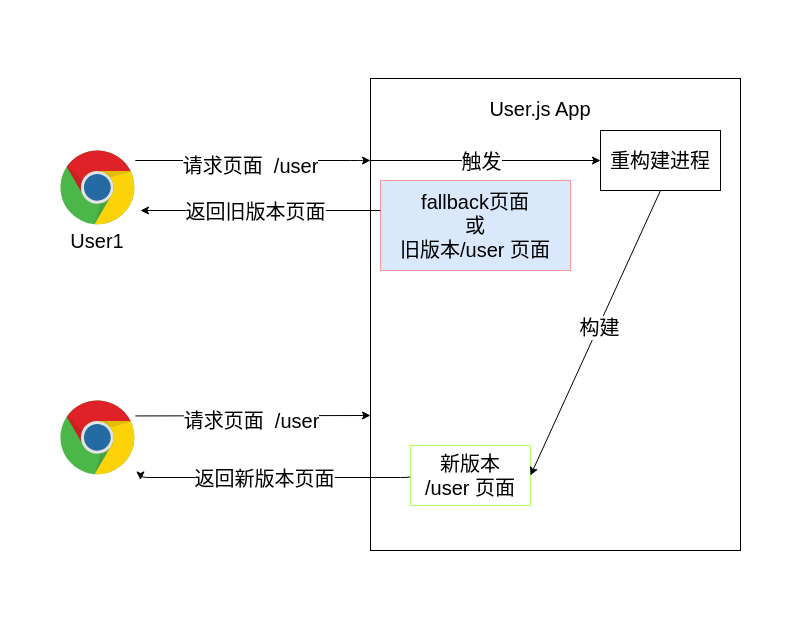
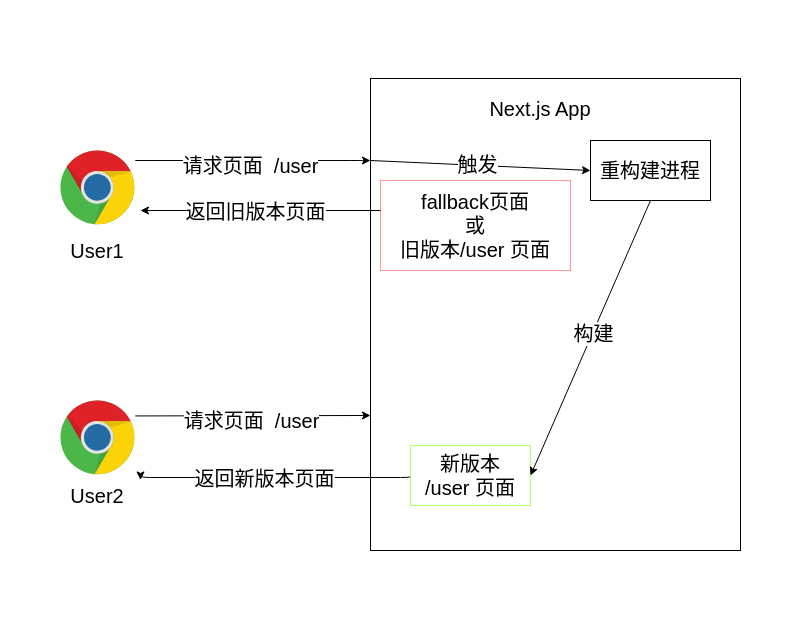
(541, 109) -> (541, 109)
(661, 161) -> (651, 171)
(476, 226) -> (476, 226)
(98, 241) -> (98, 251)
none -> (98, 496)
